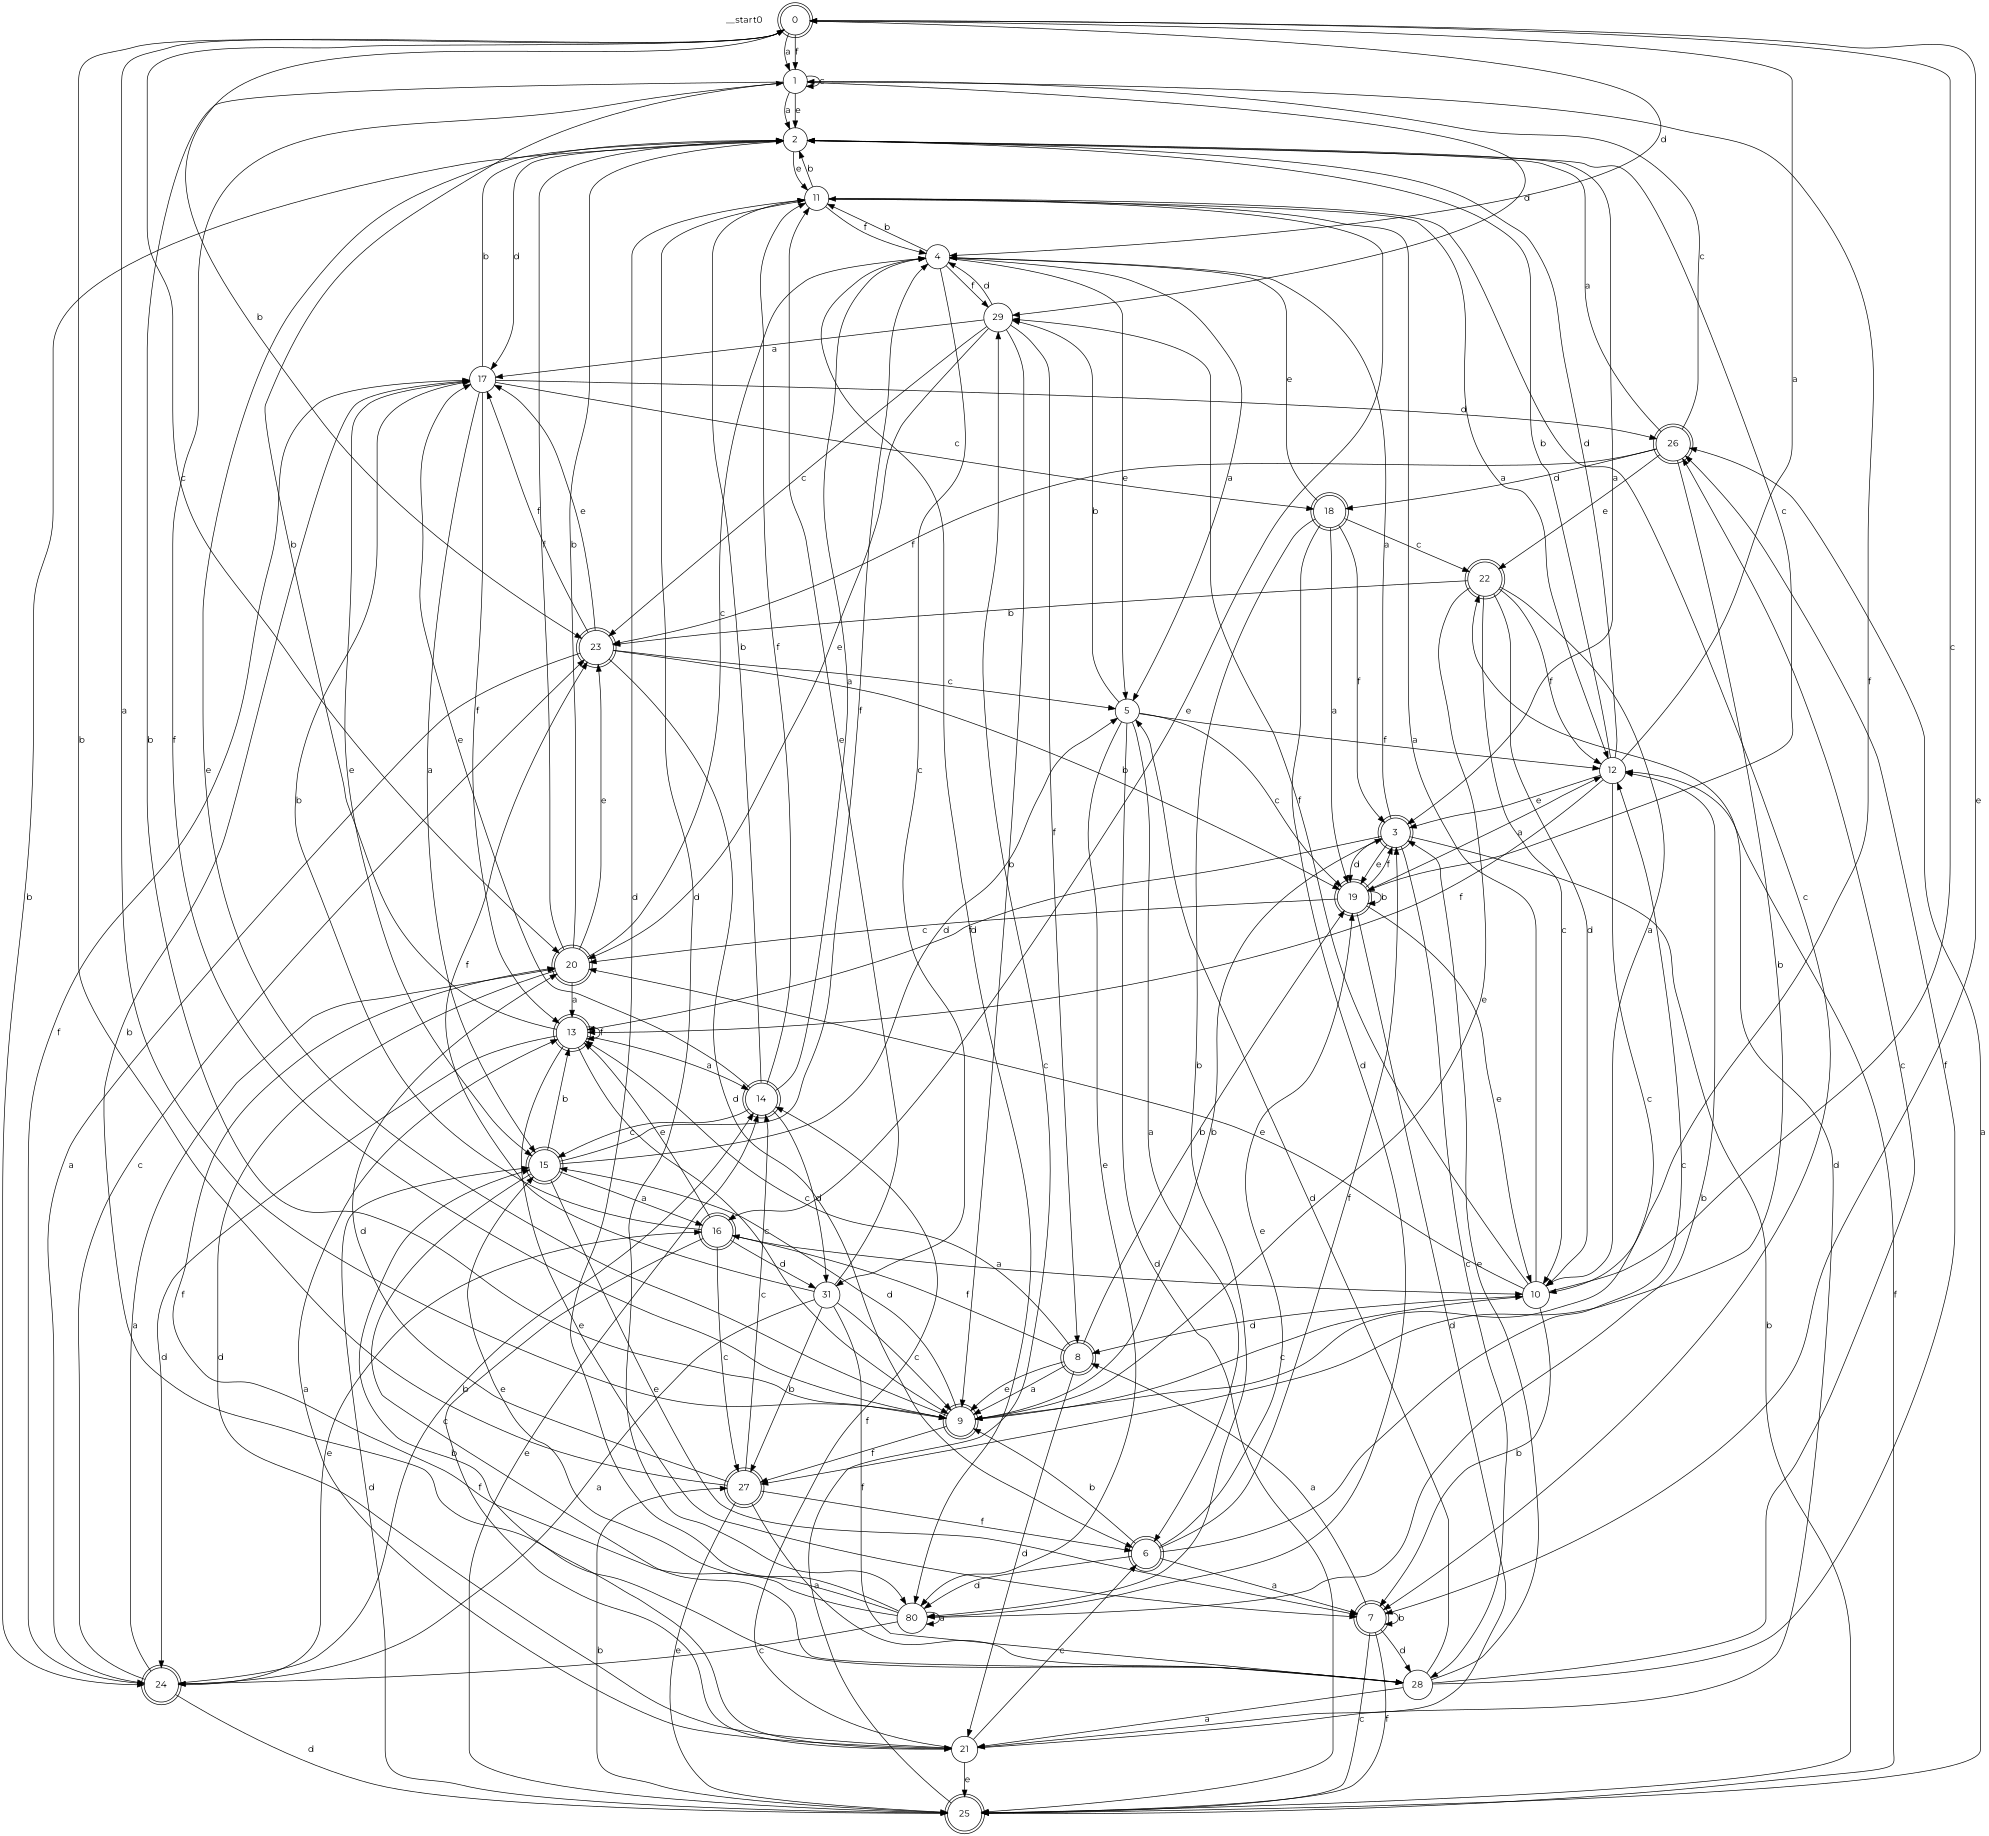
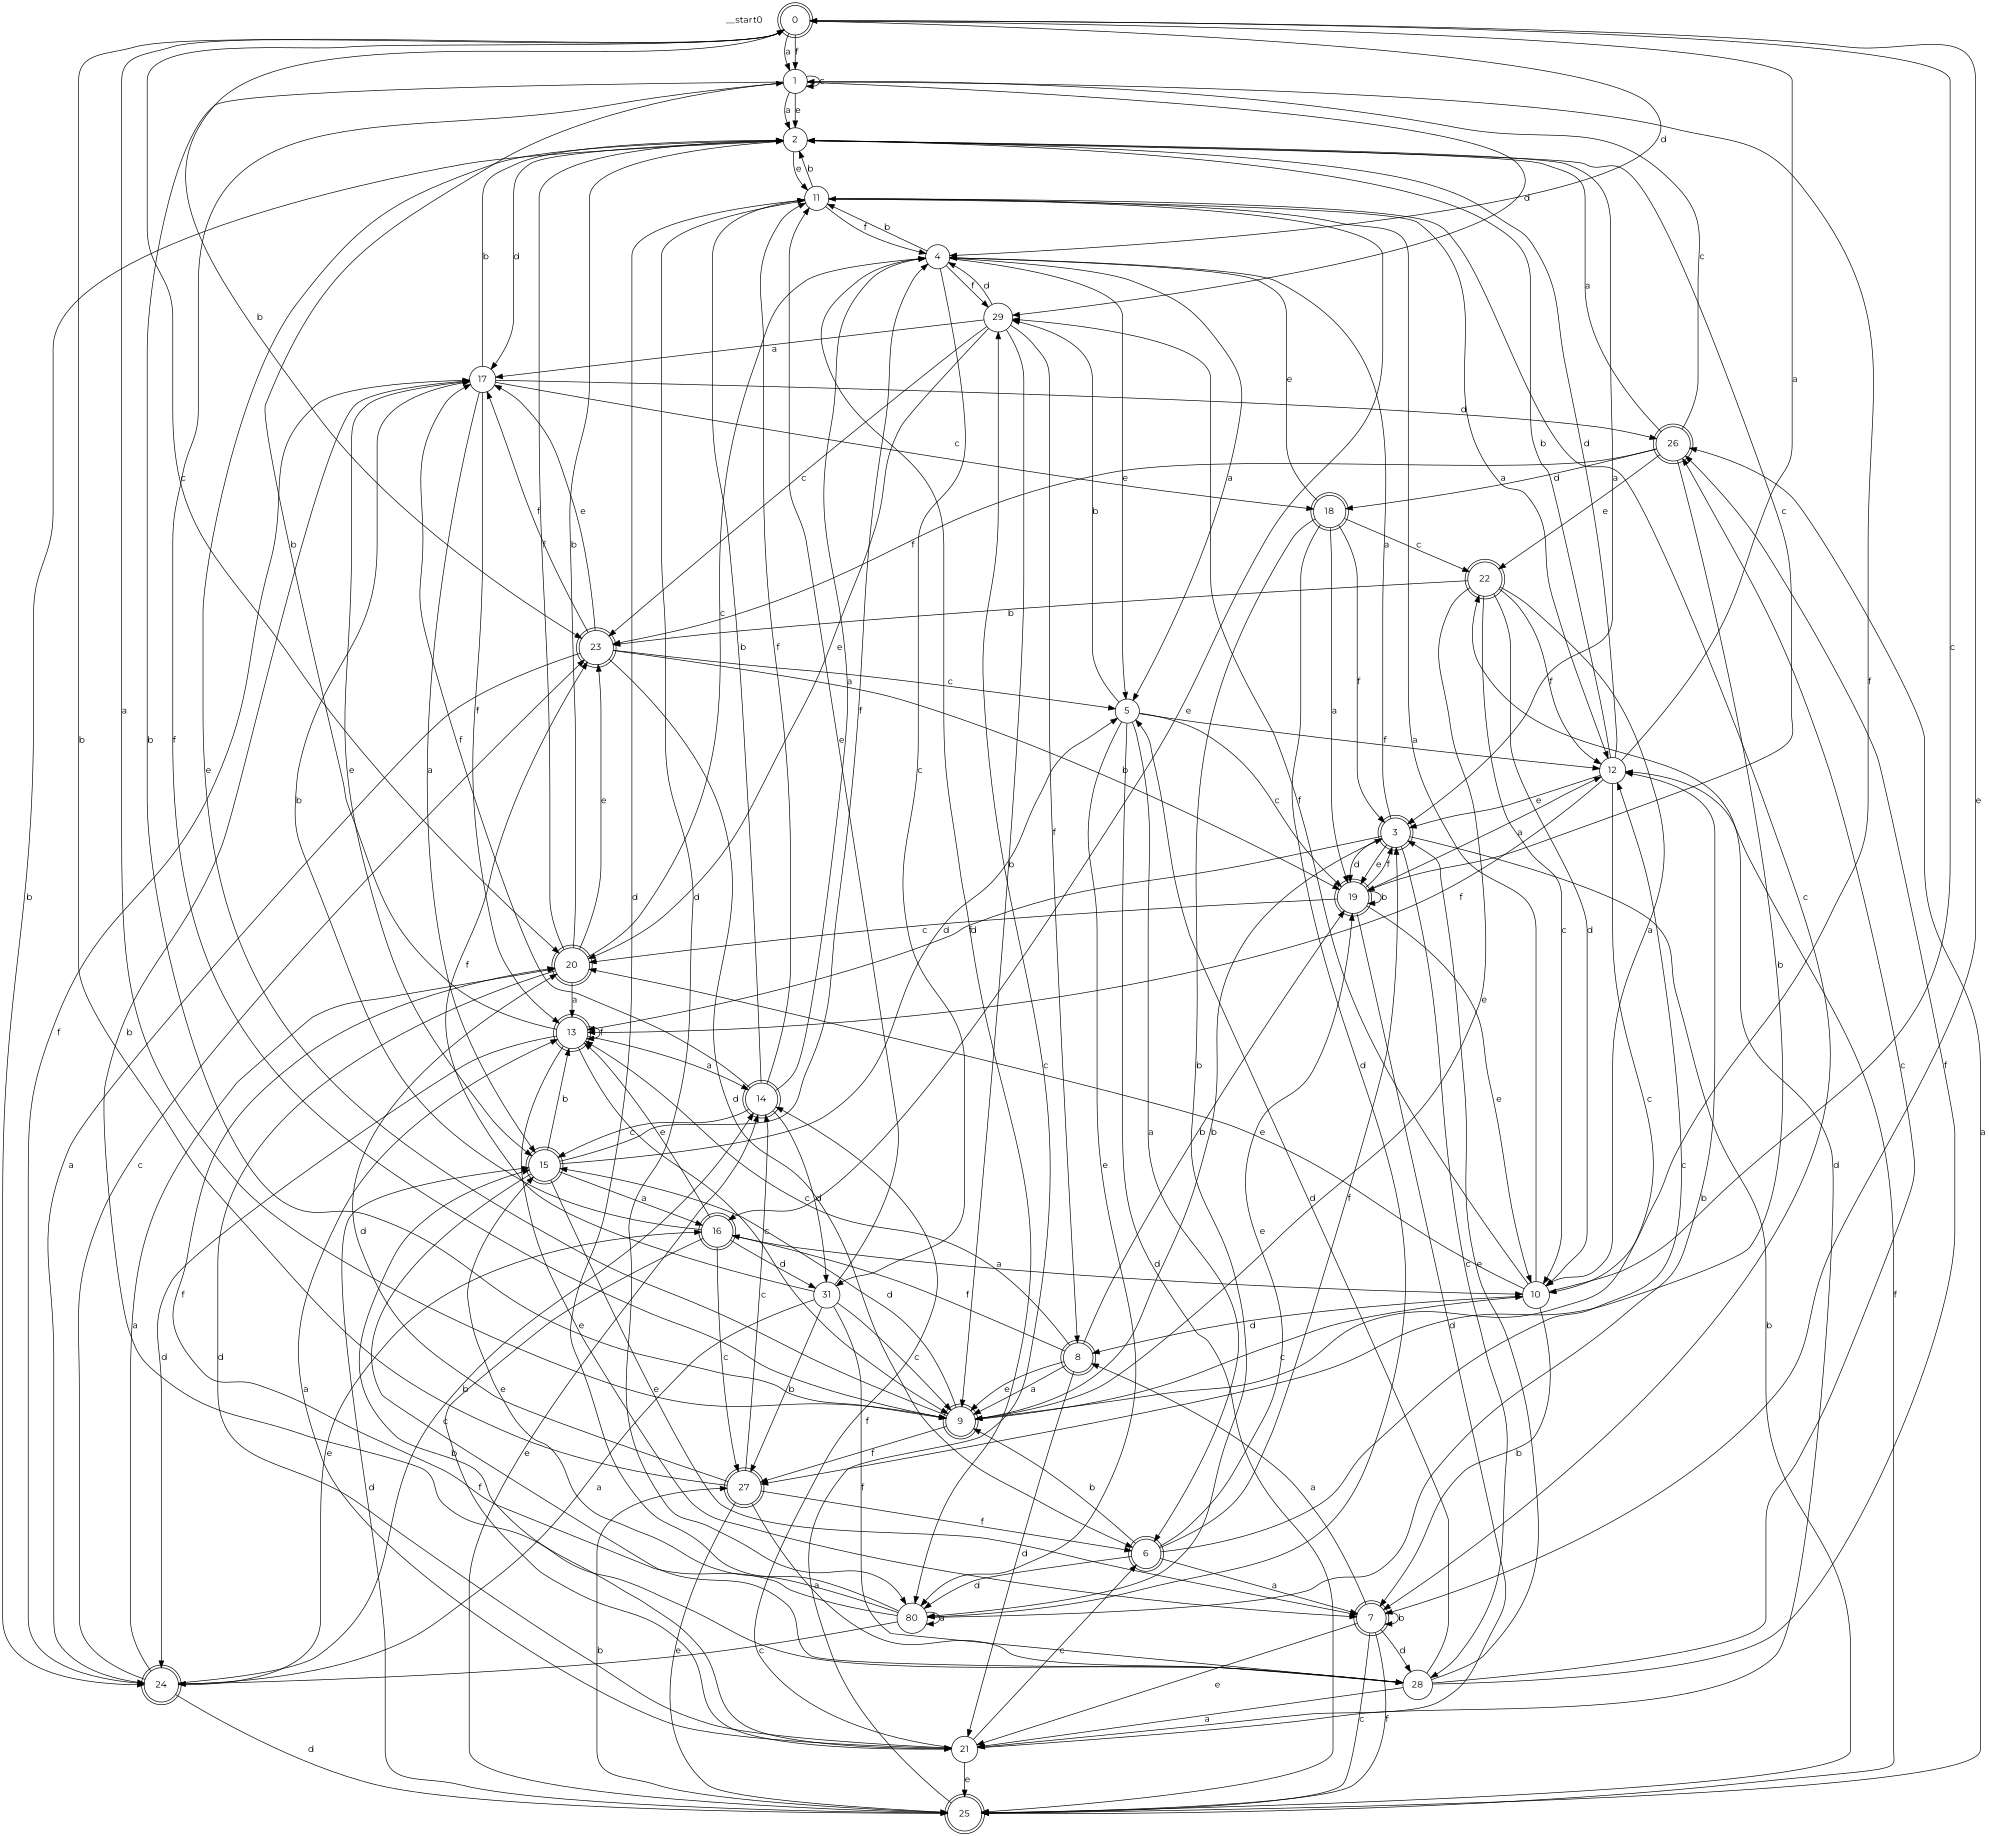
(461, 740) -> (461, 740)
none -> (1170, 1683)
